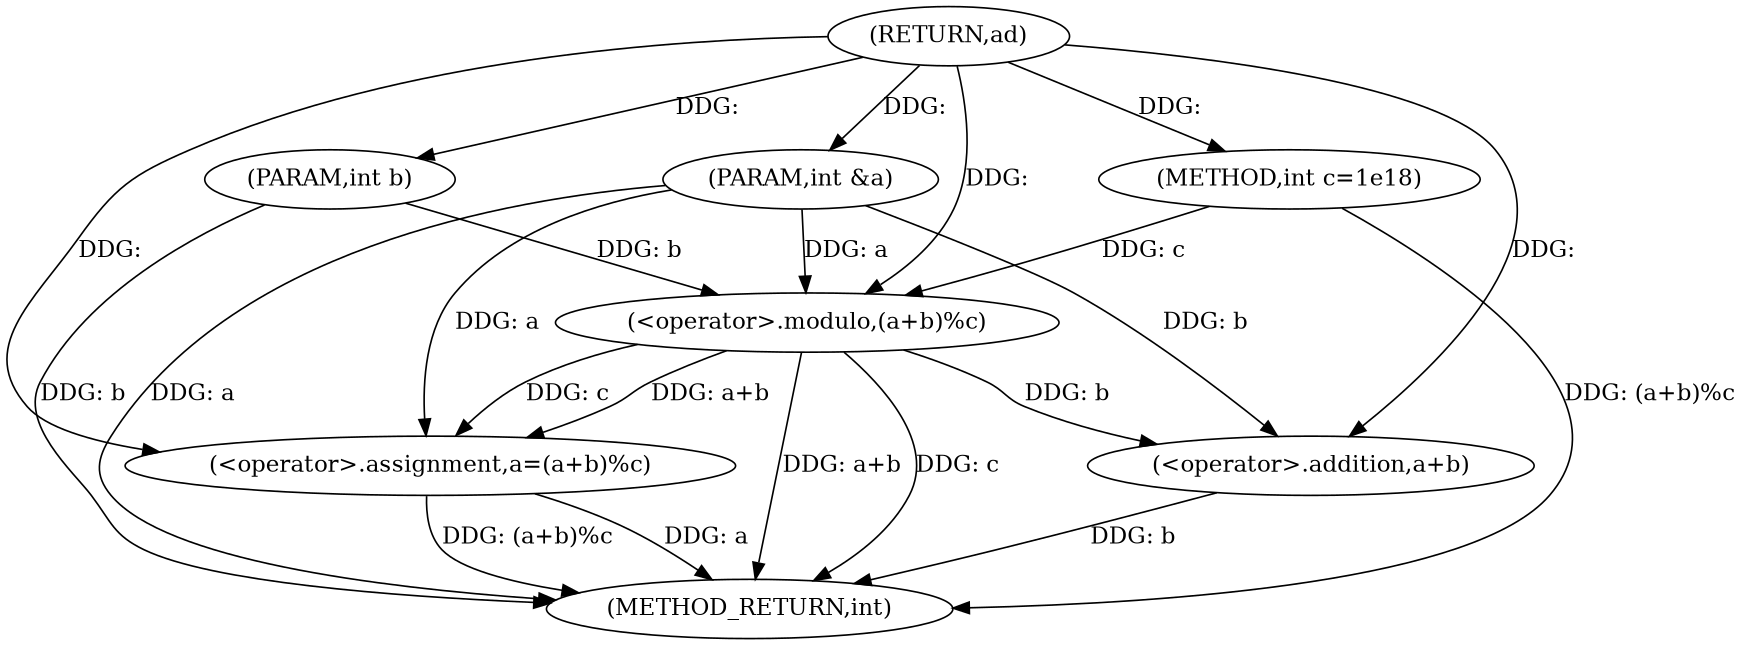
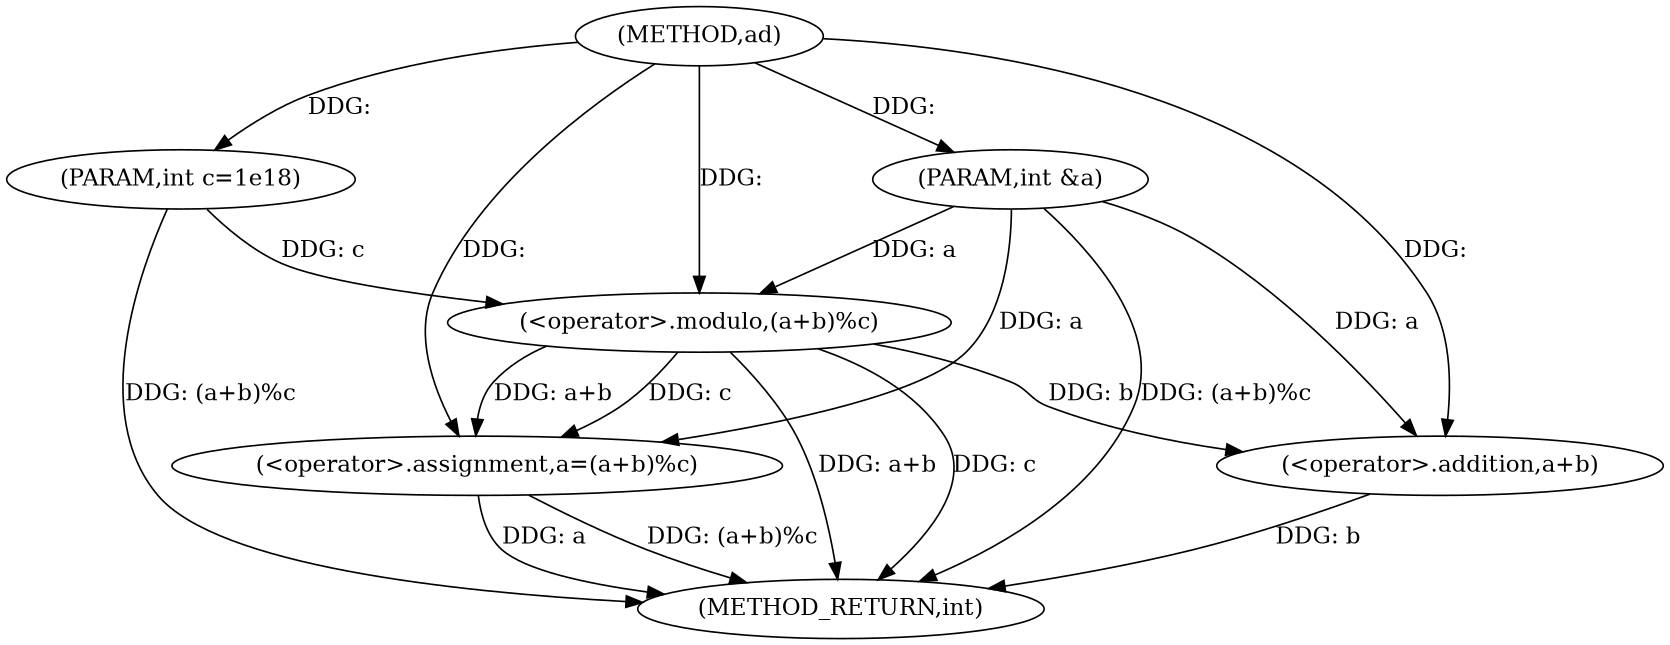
(949, 36) -> (699, 36)
(330, 179) -> none
(1289, 179) -> (181, 179)
(1206, 323) -> (1377, 323)
(193, 394) -> (1226, 394)
